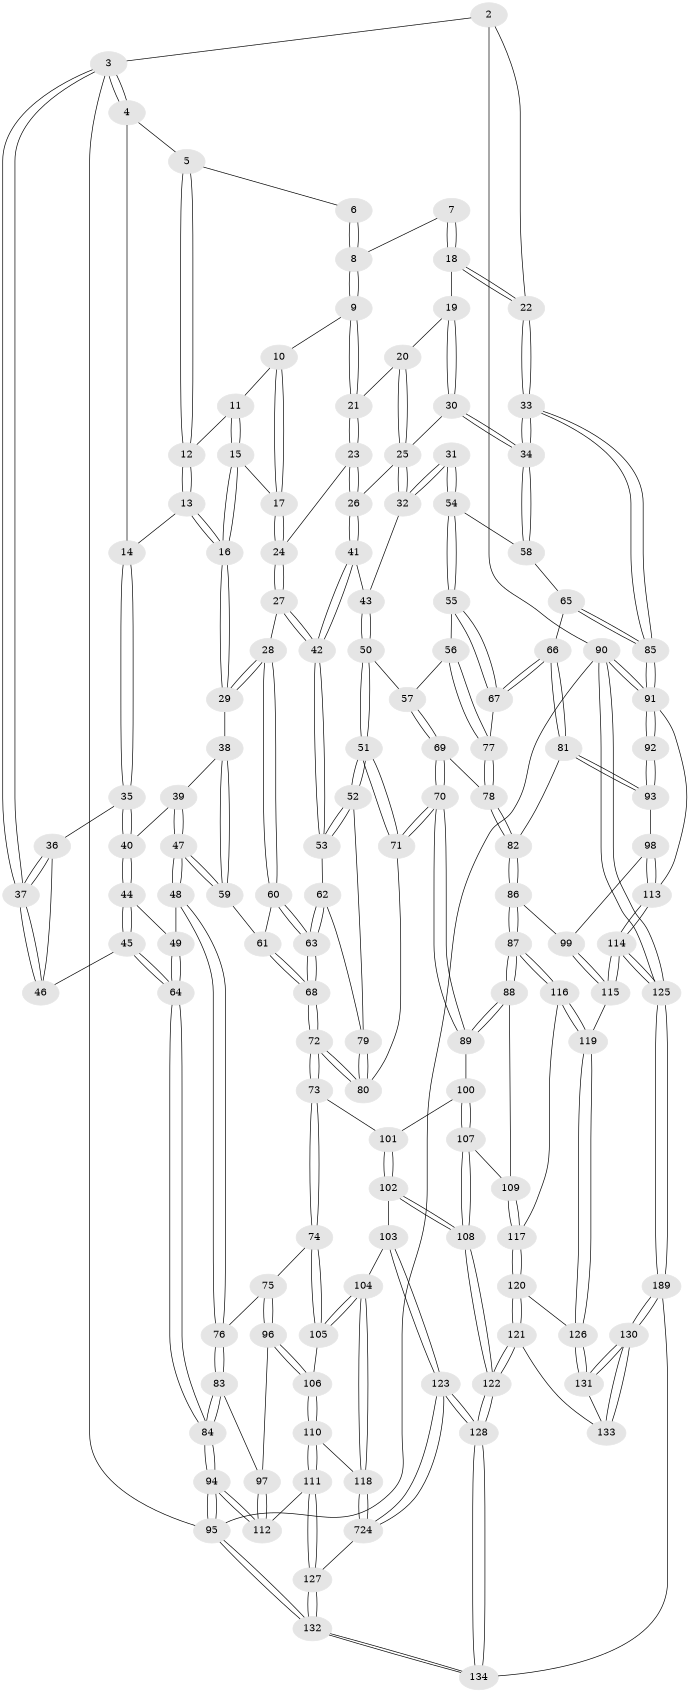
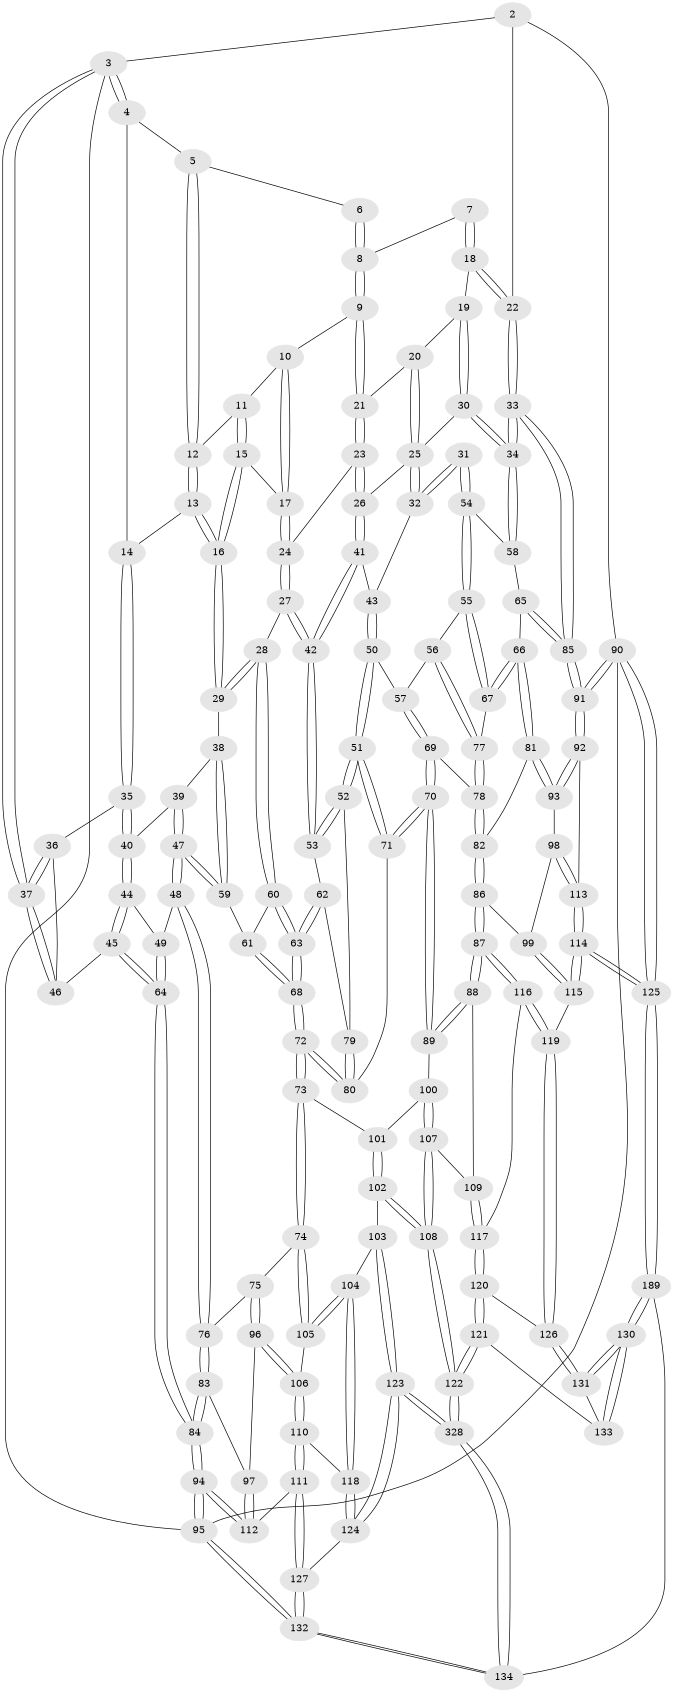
(687, 797) -> (579, 822)
(479, 1433) -> (454, 1433)
(363, 1531) -> (350, 1531)
